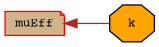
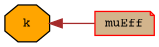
(93, 23) -> (79, 23)
